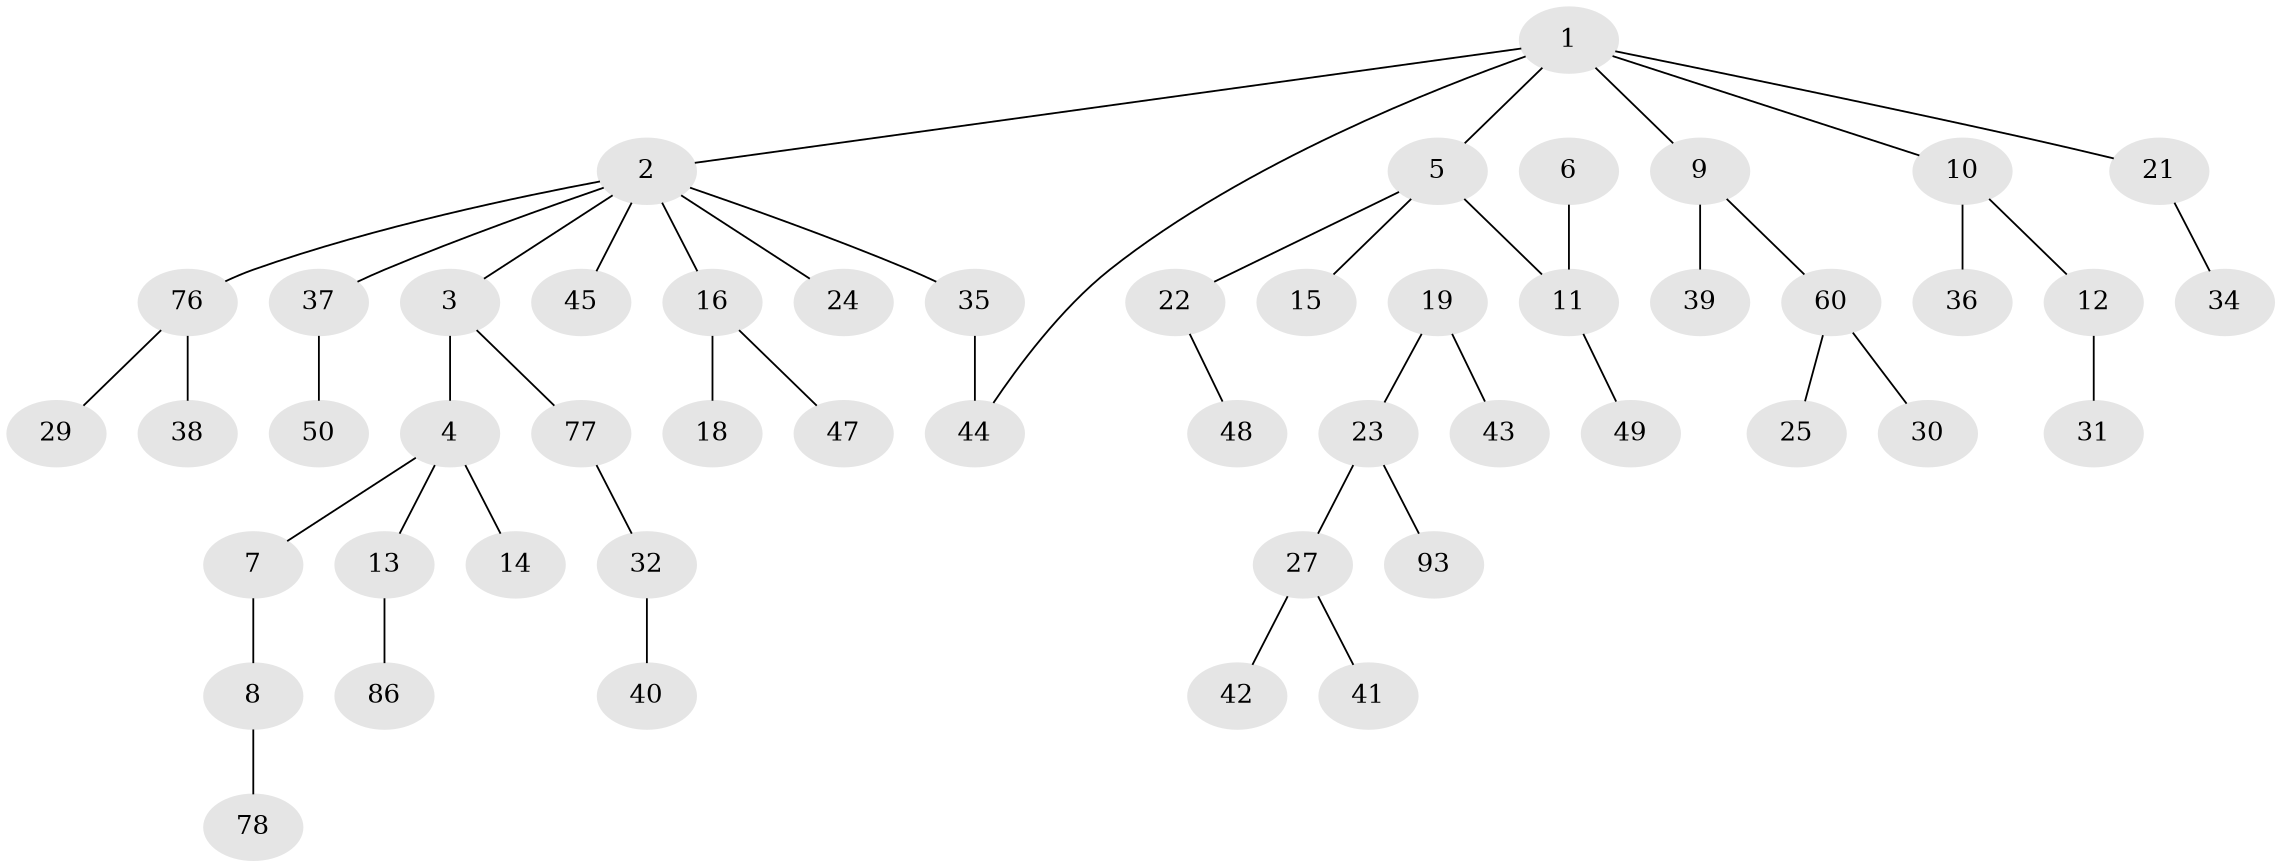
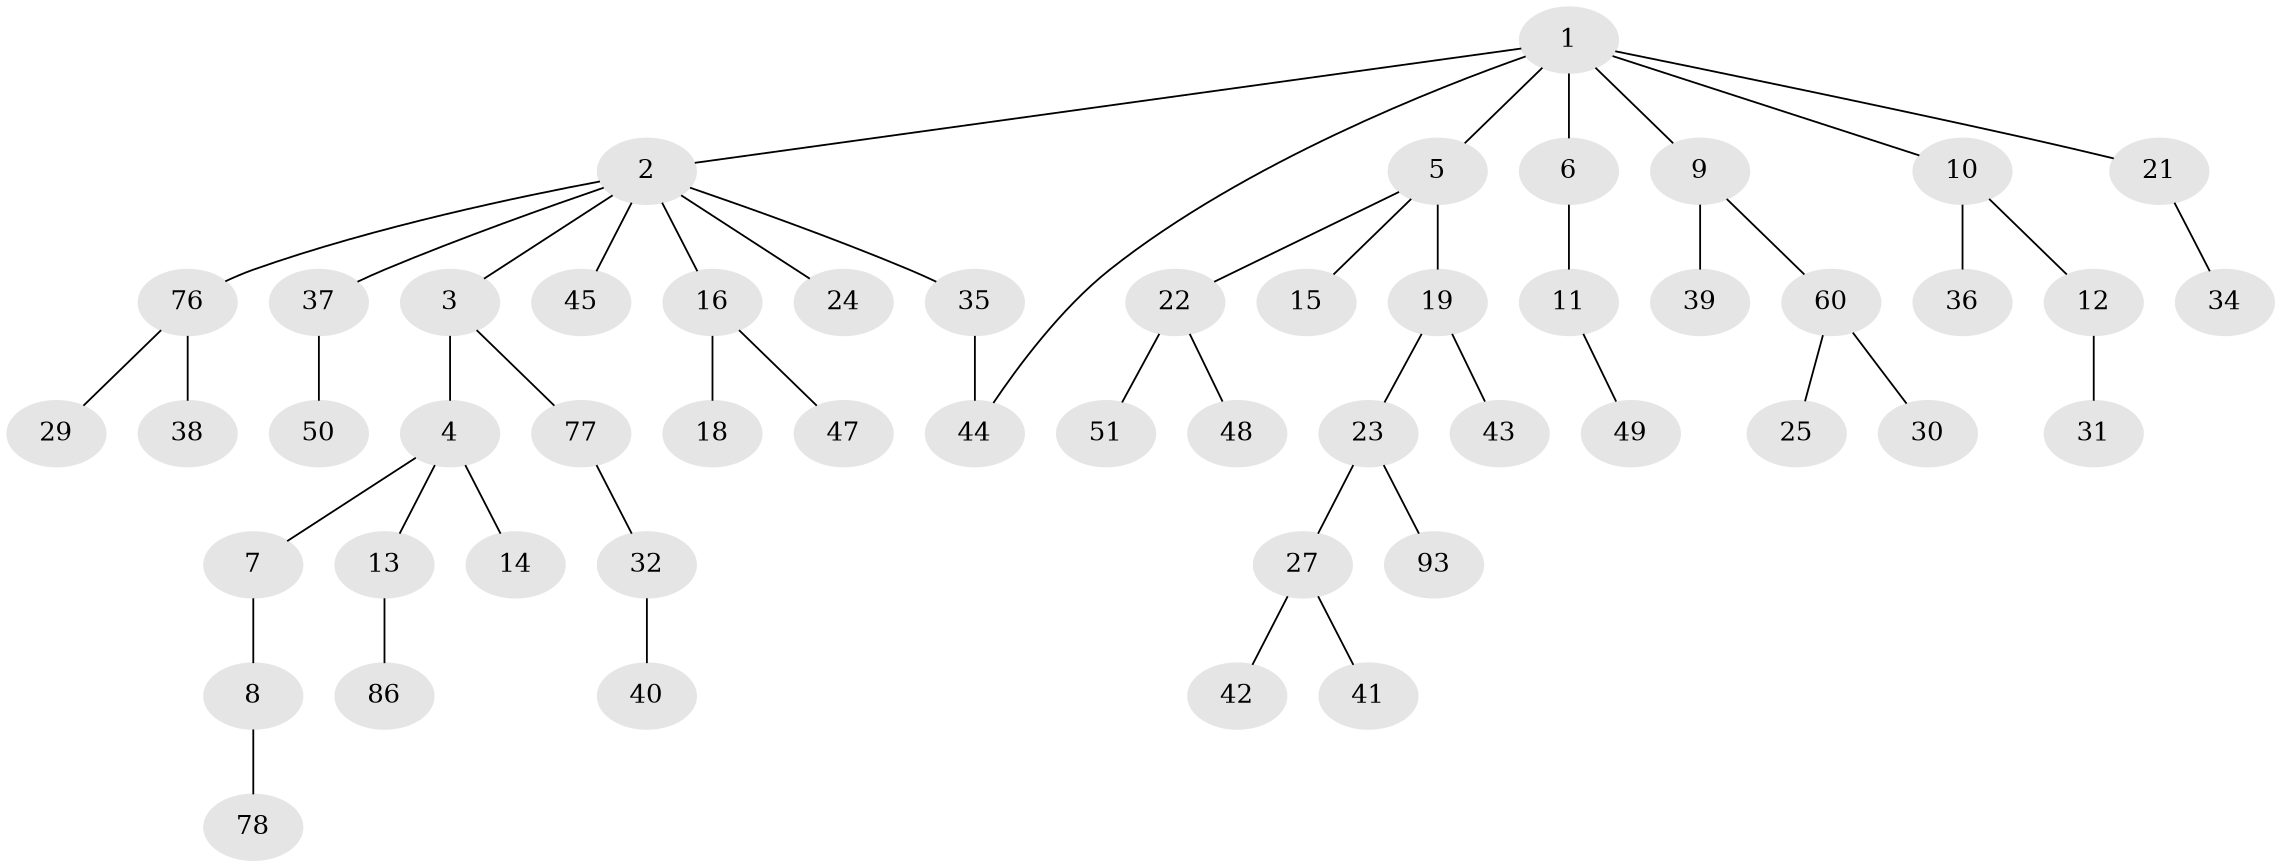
none -> (1569, 106)
(1503, 237) -> (1438, 237)
none -> (1106, 434)
